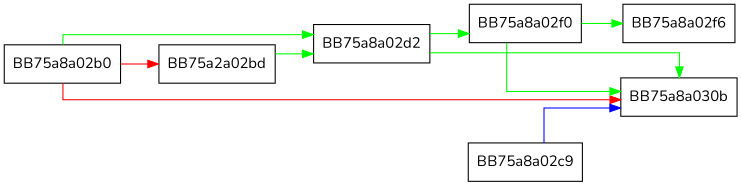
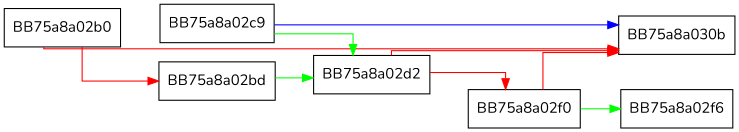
(444, 34) -> (471, 73)
(178, 35) -> (319, 34)
(562, 53) -> (497, 51)
(217, 64) -> (217, 81)
(534, 91) -> (543, 59)
